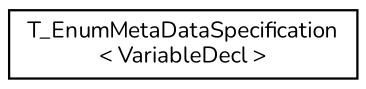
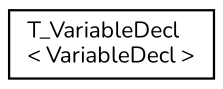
(183, 44) -> (112, 44)
